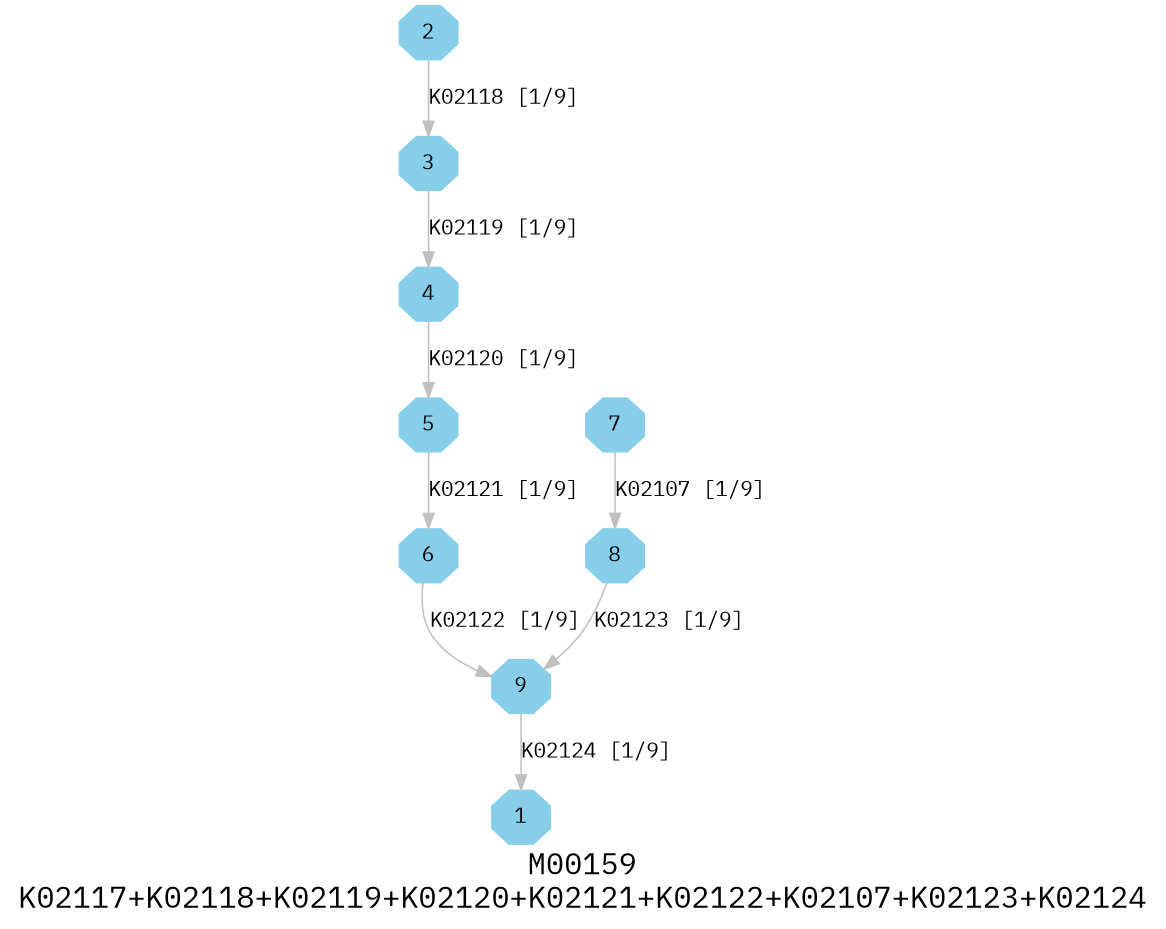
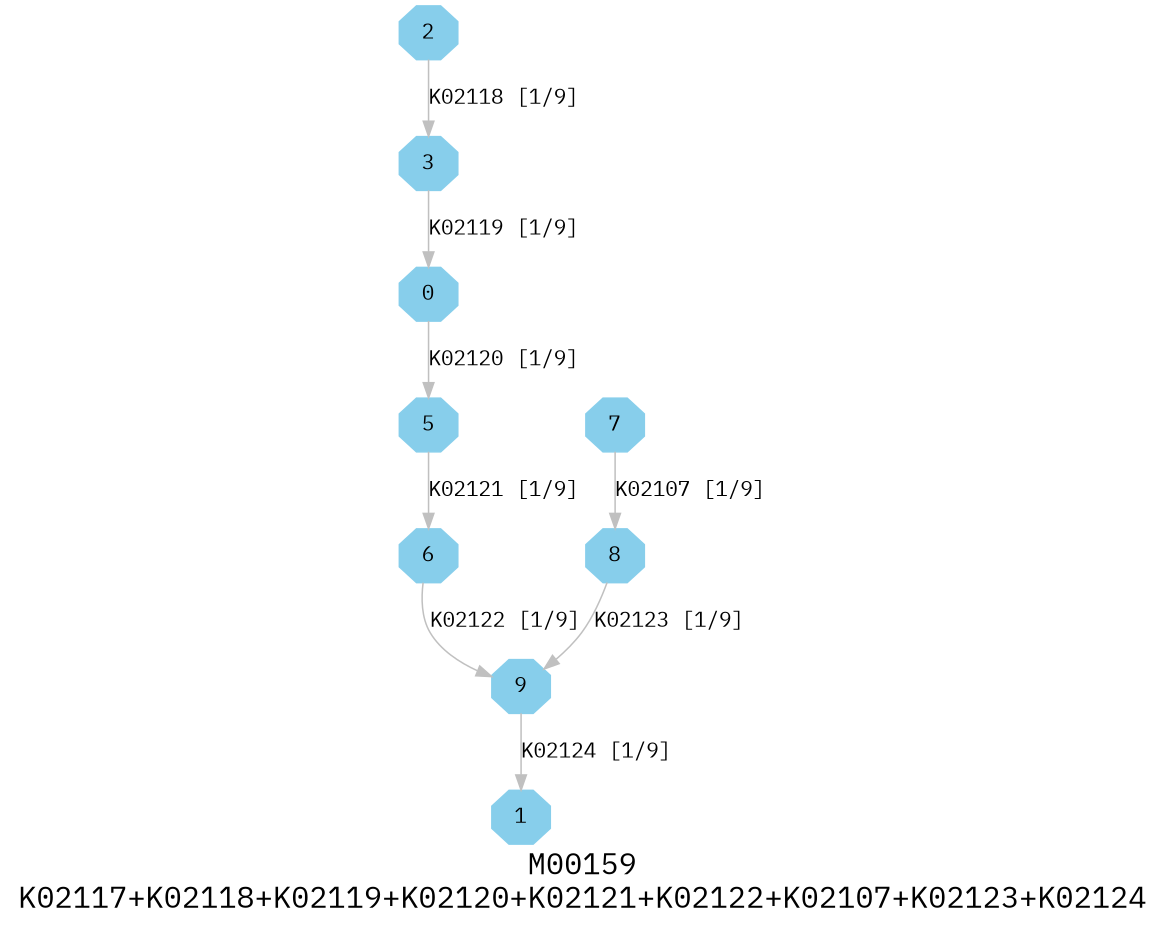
(429, 294) -> (429, 294)
